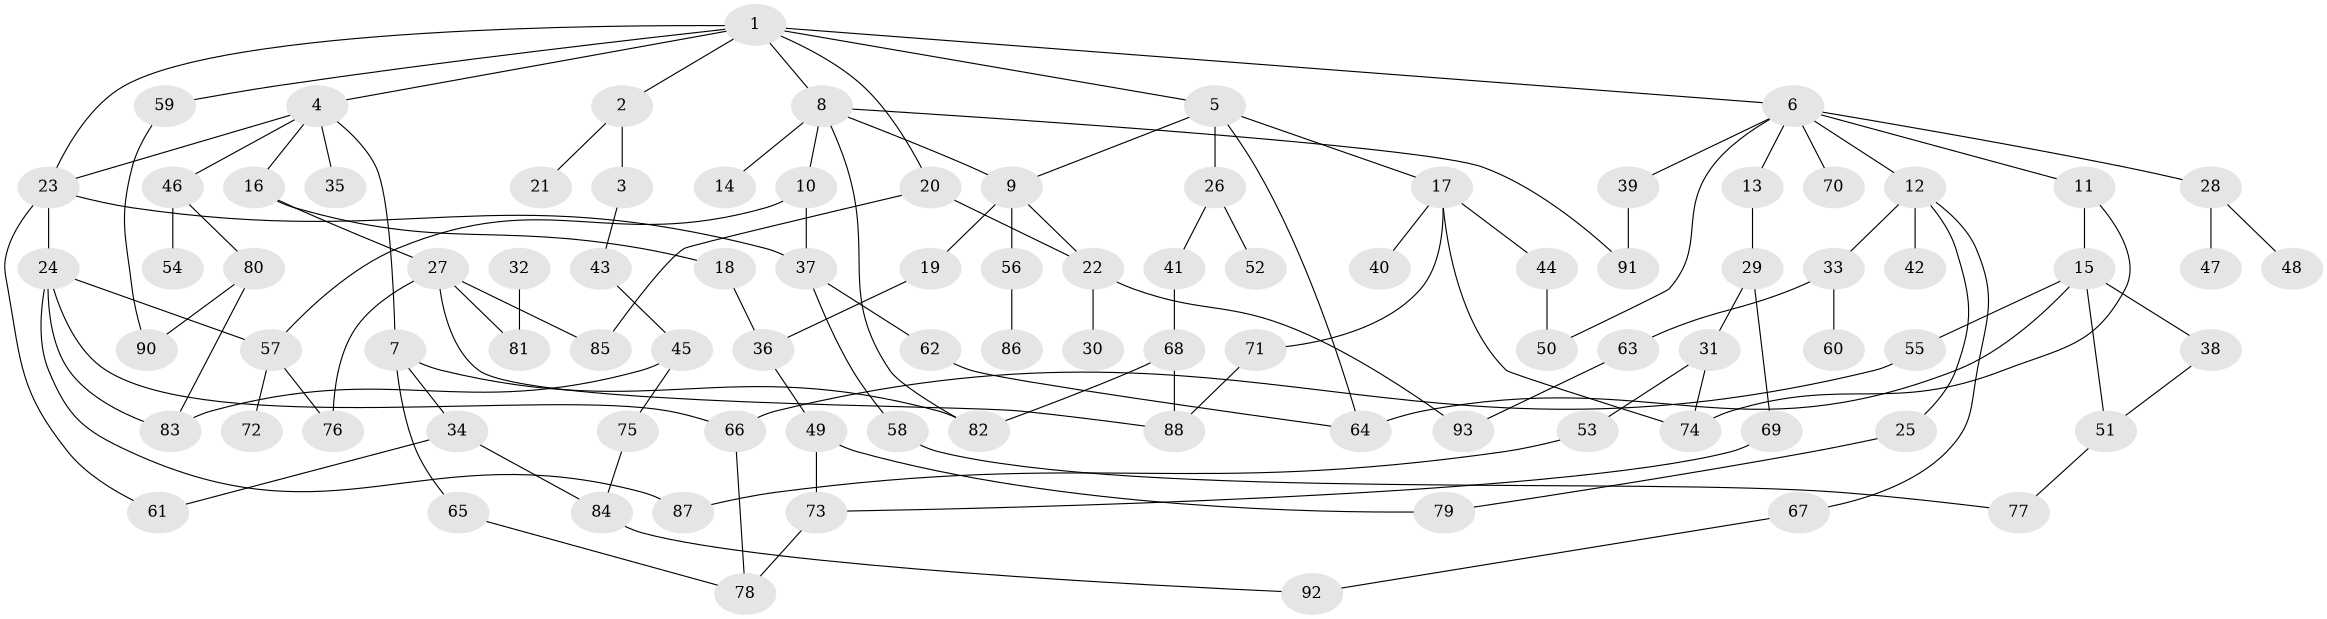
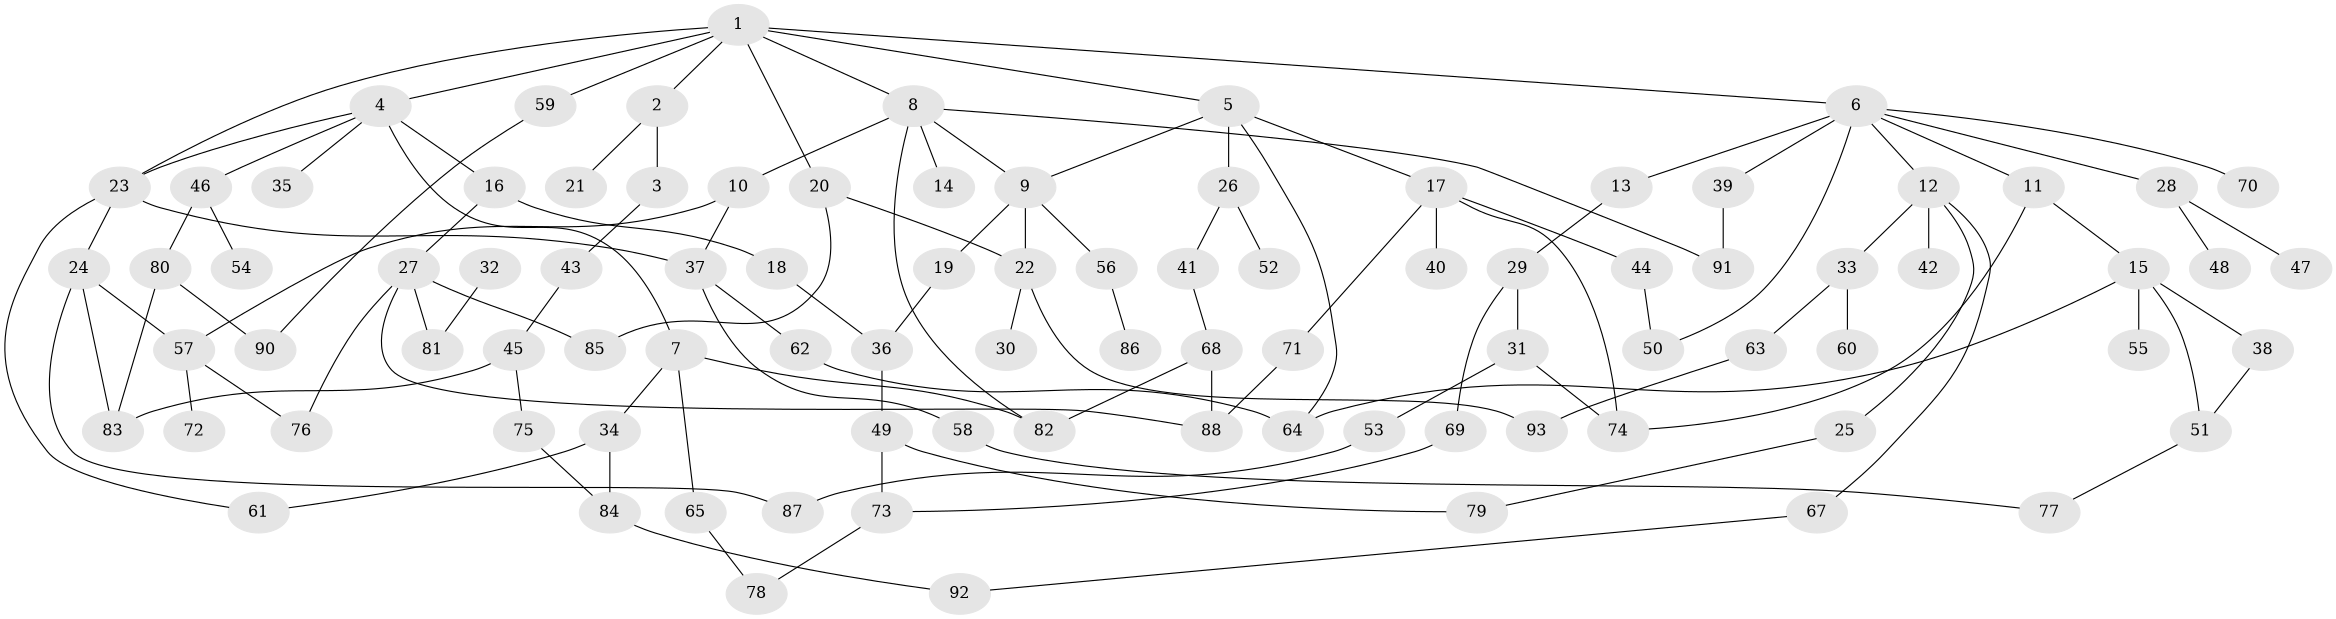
(735, 431) -> none
